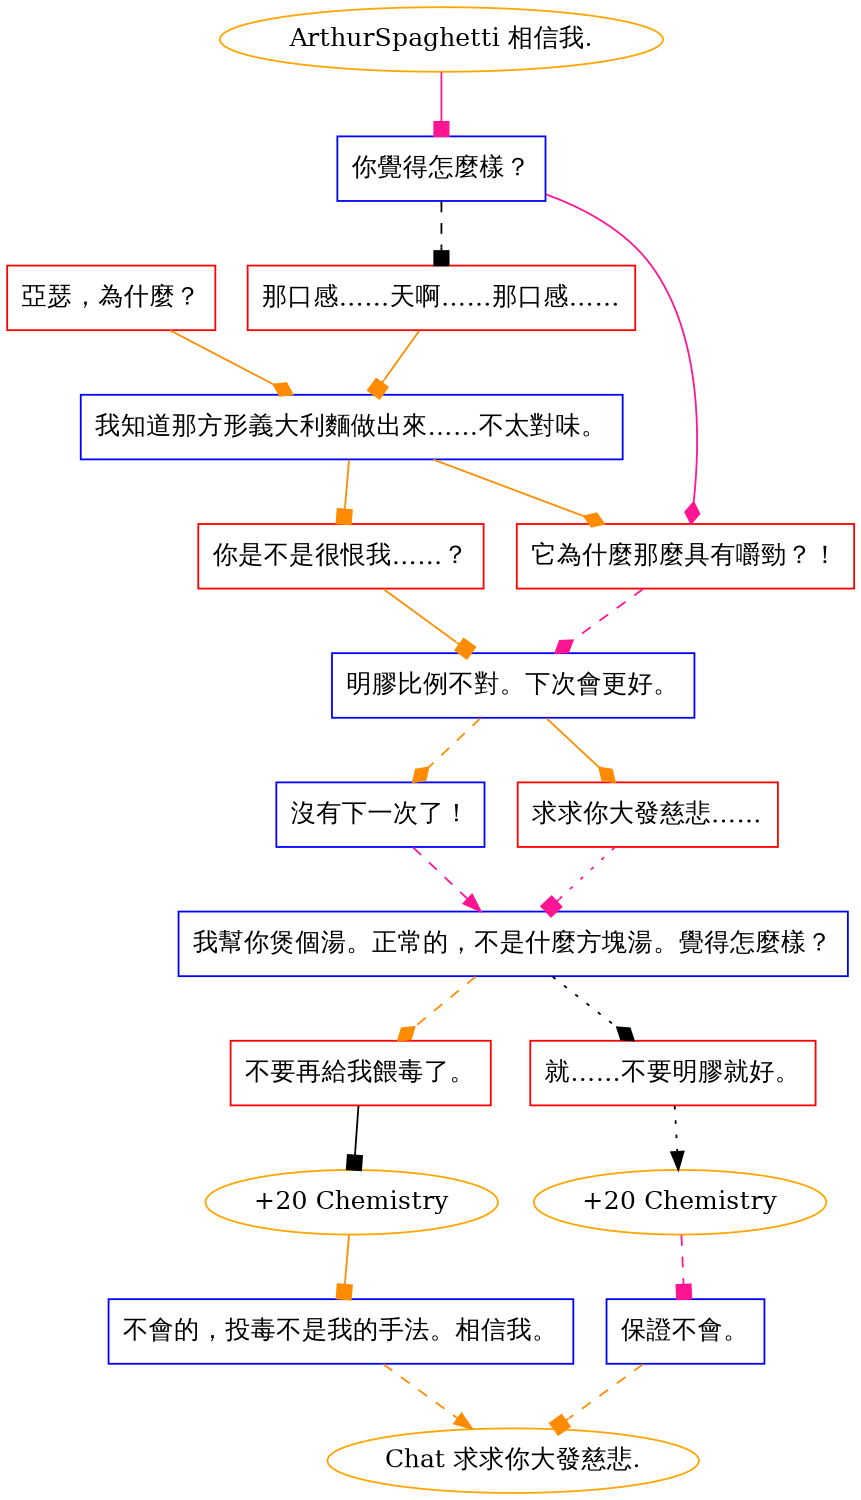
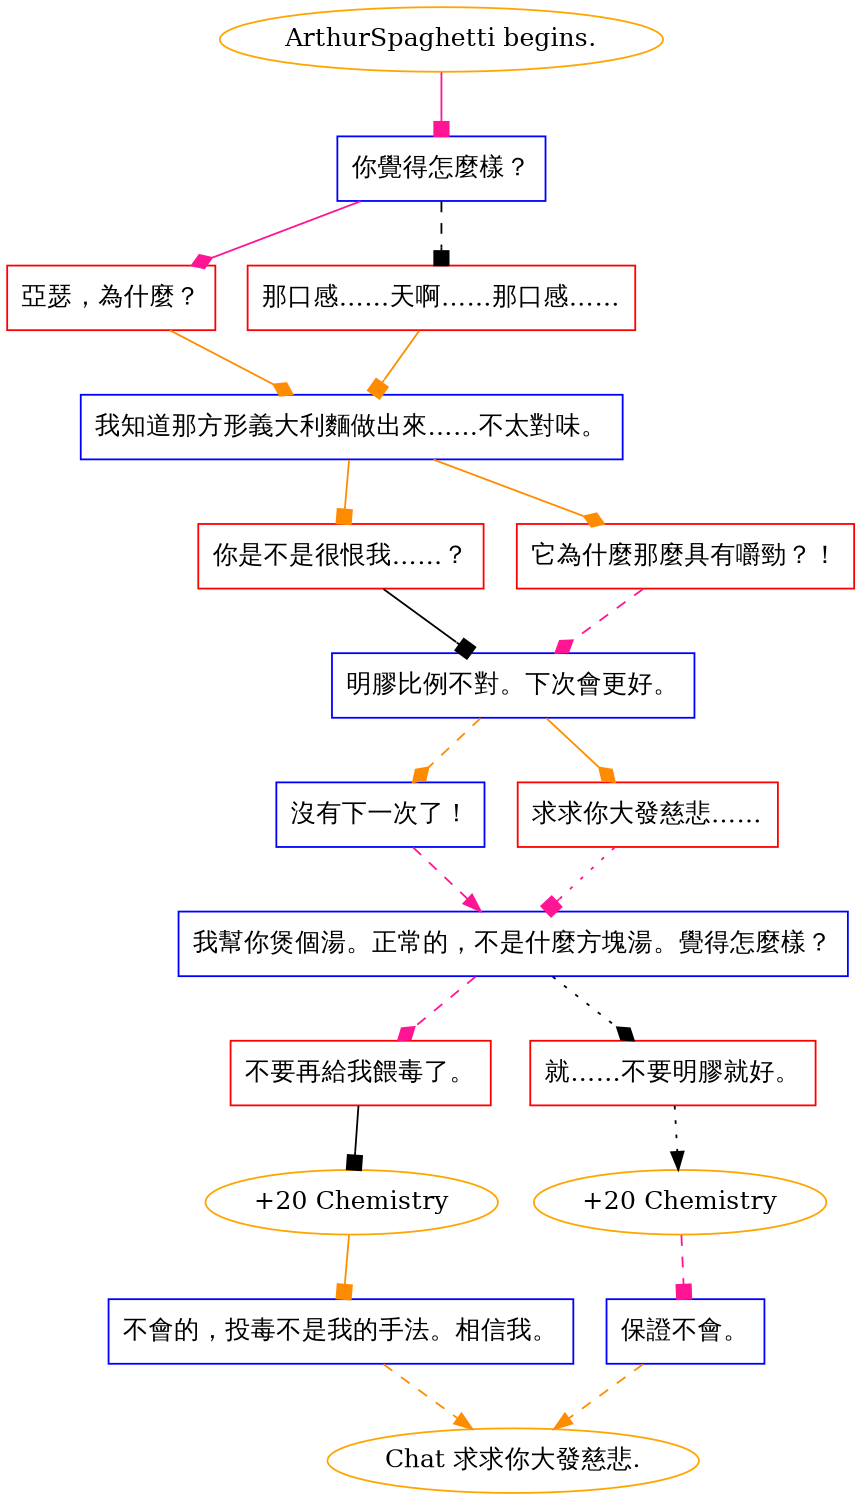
(441, 39) -> (441, 39)
(678, 317) -> (286, 229)
(420, 616) -> (420, 616)
(445, 1002) -> (445, 1002)
(606, 1391) -> (606, 1391)
